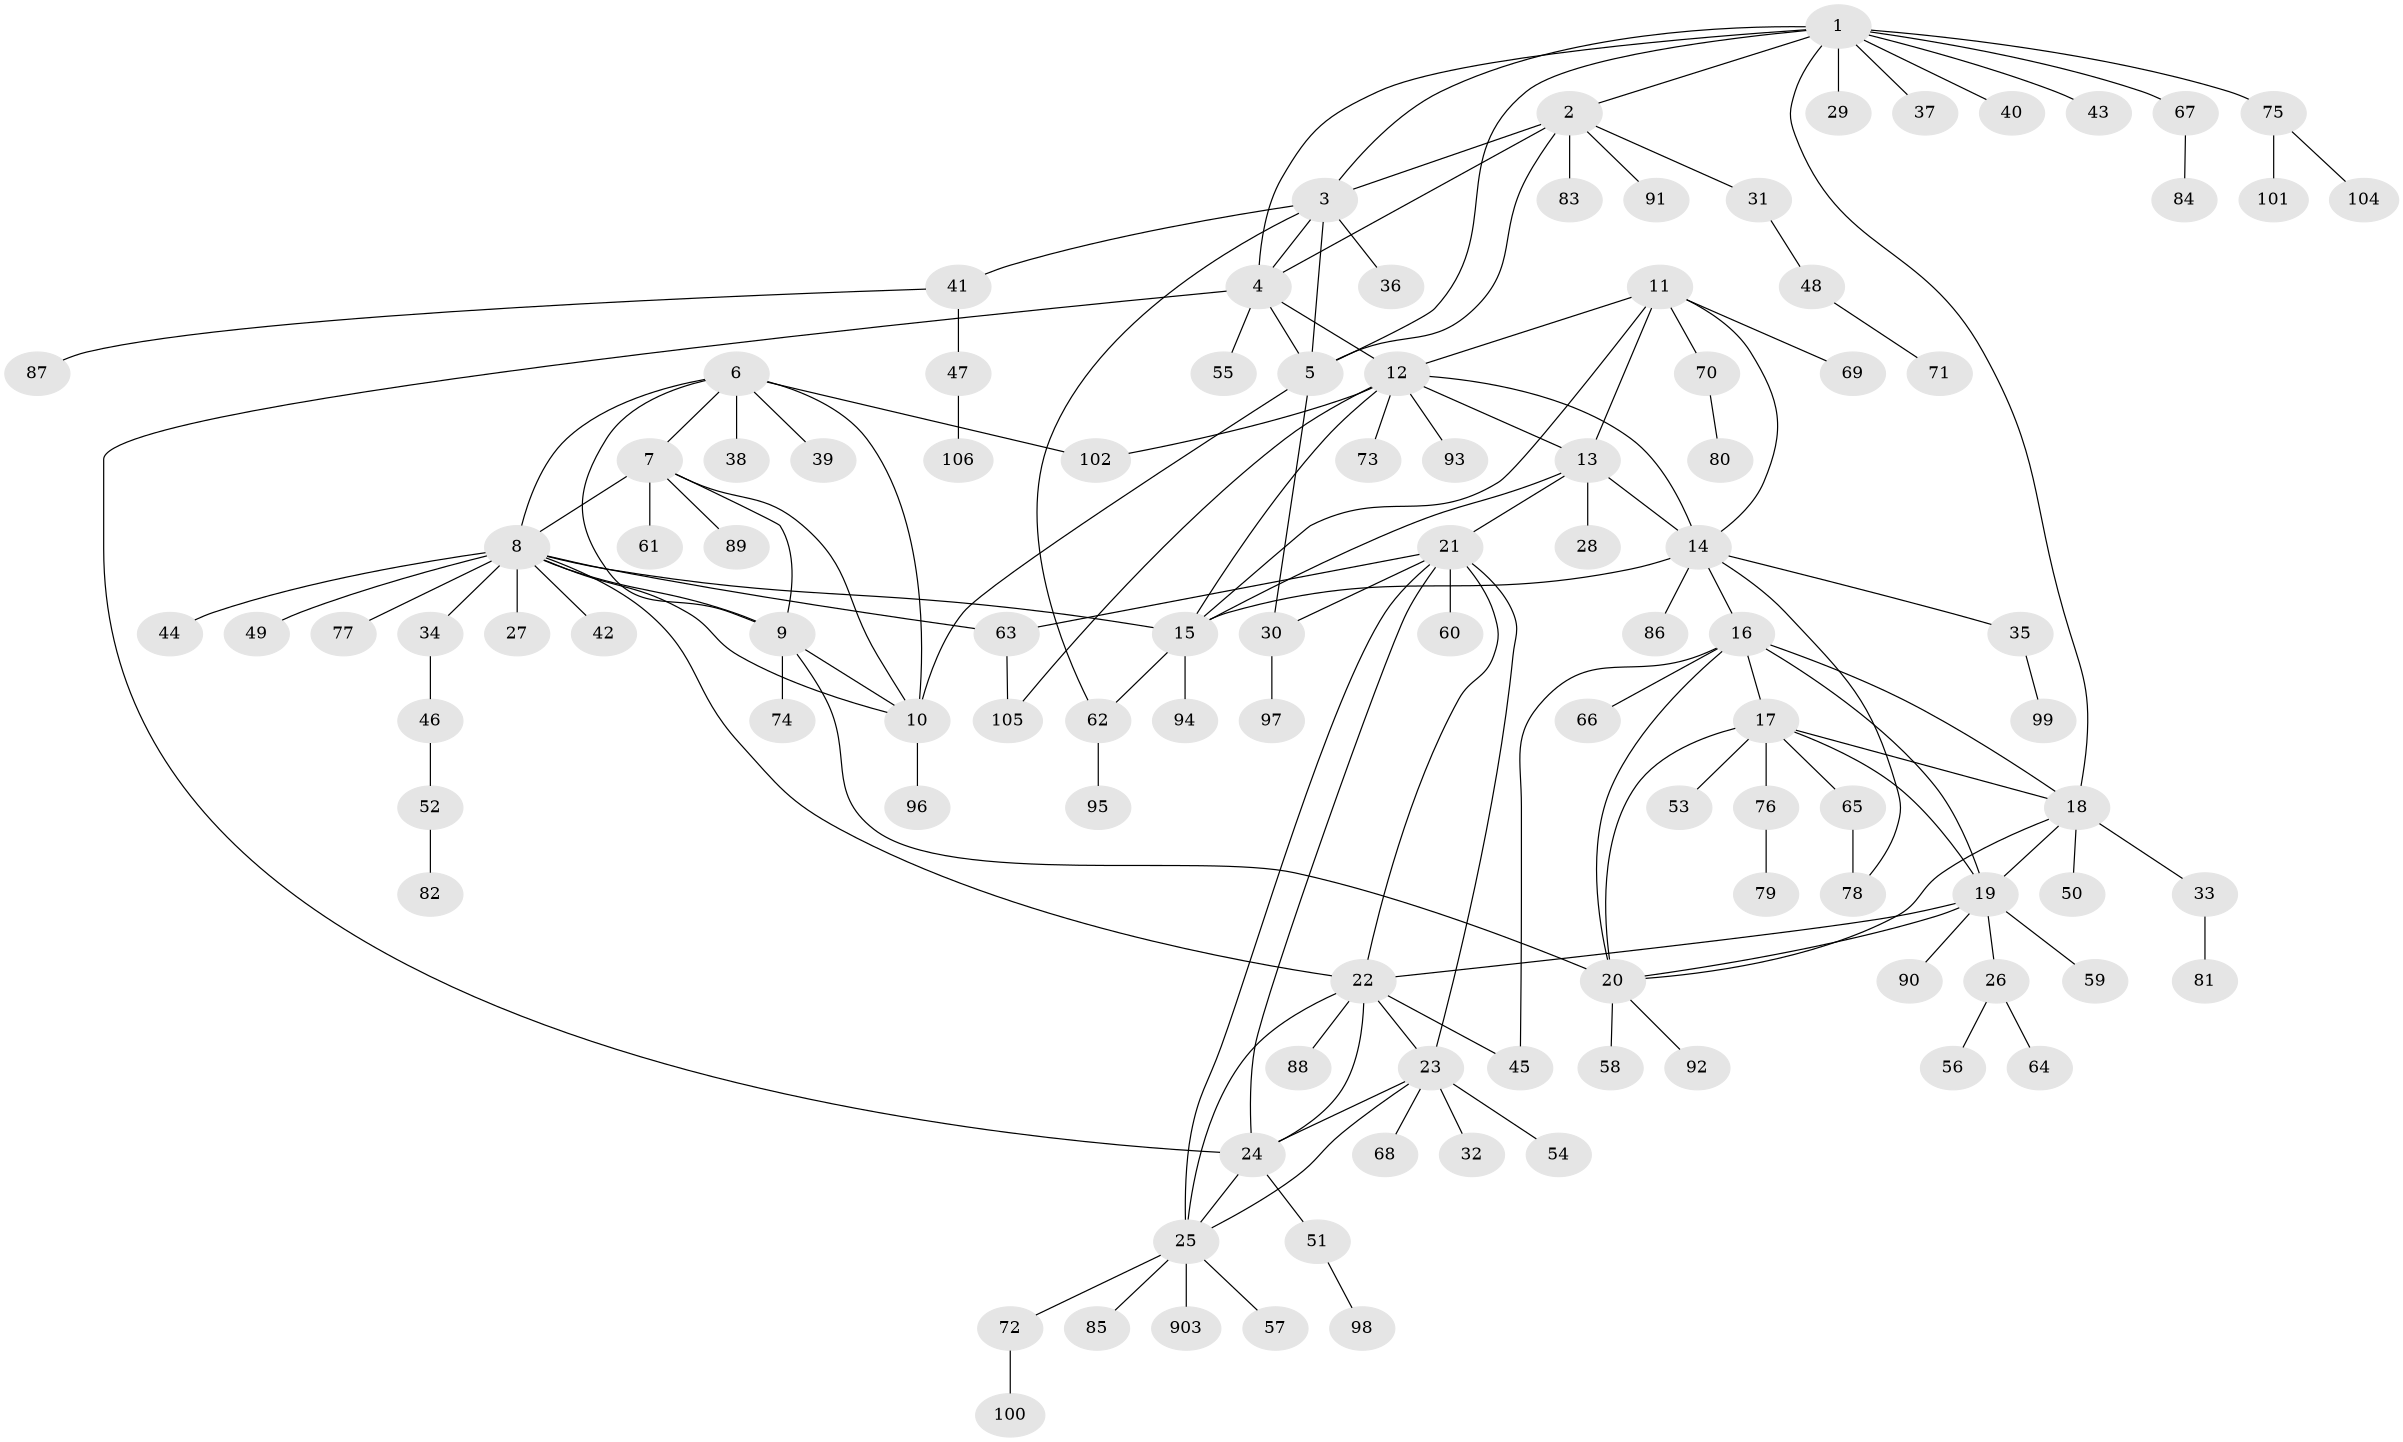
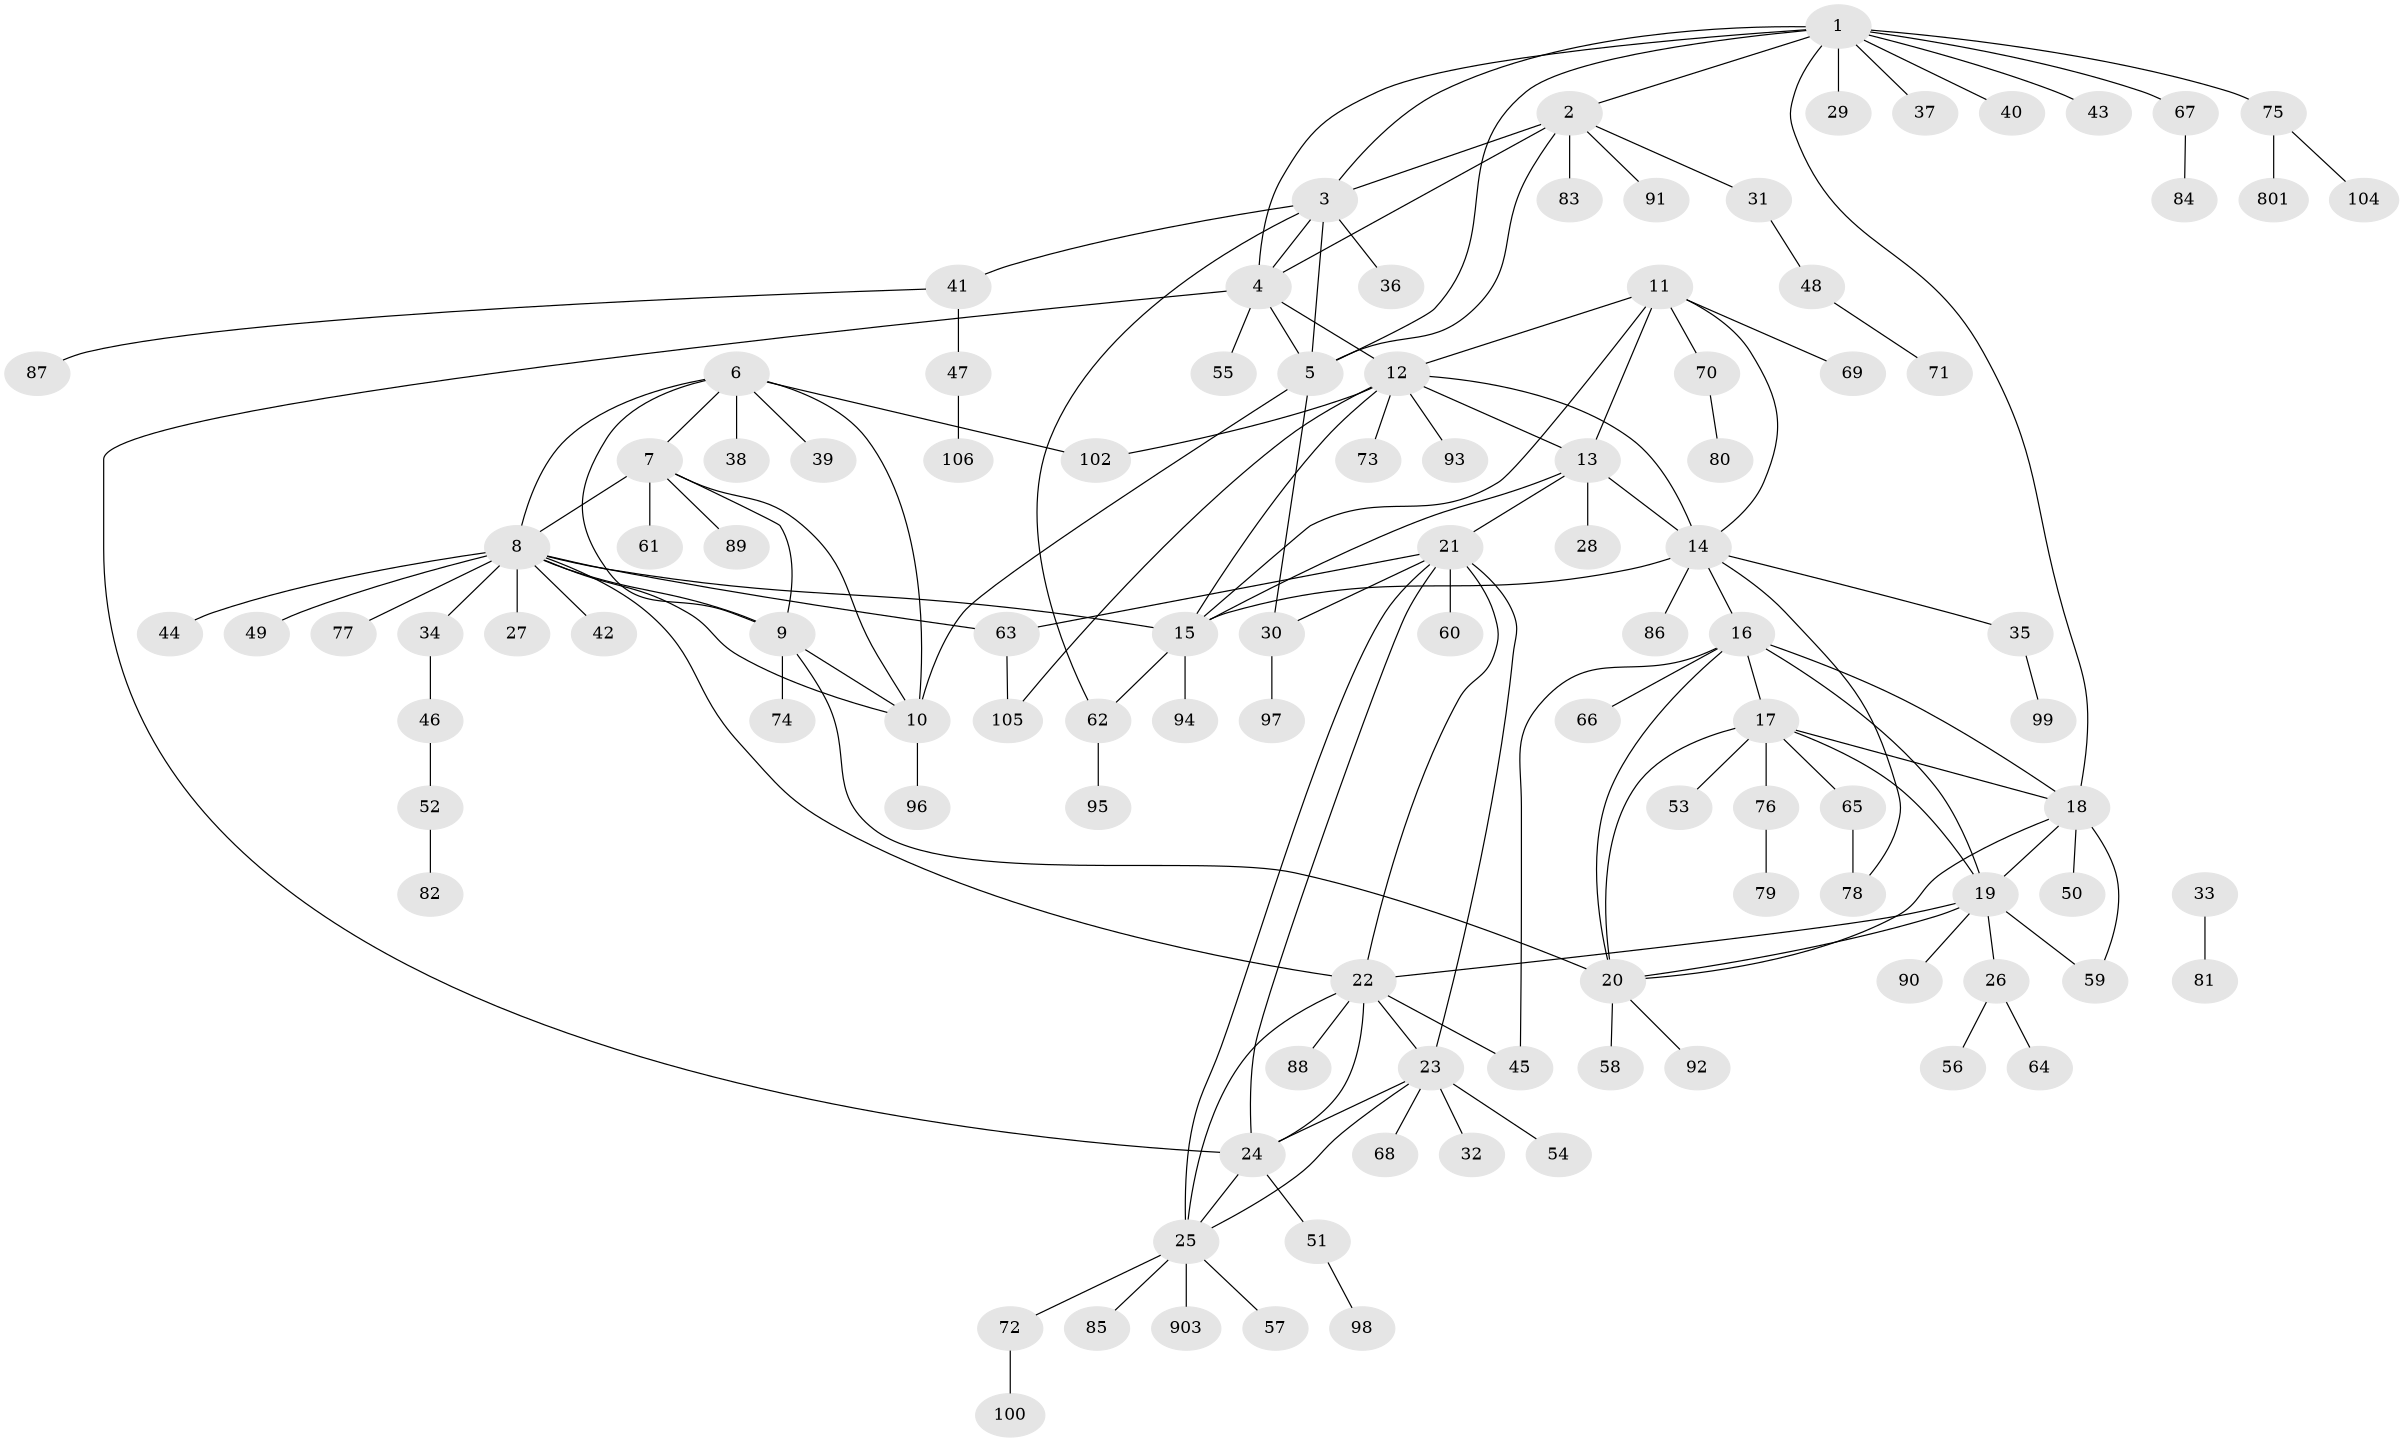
(2274, 200) -> (2274, 200)
(2141, 851) -> (2118, 891)
